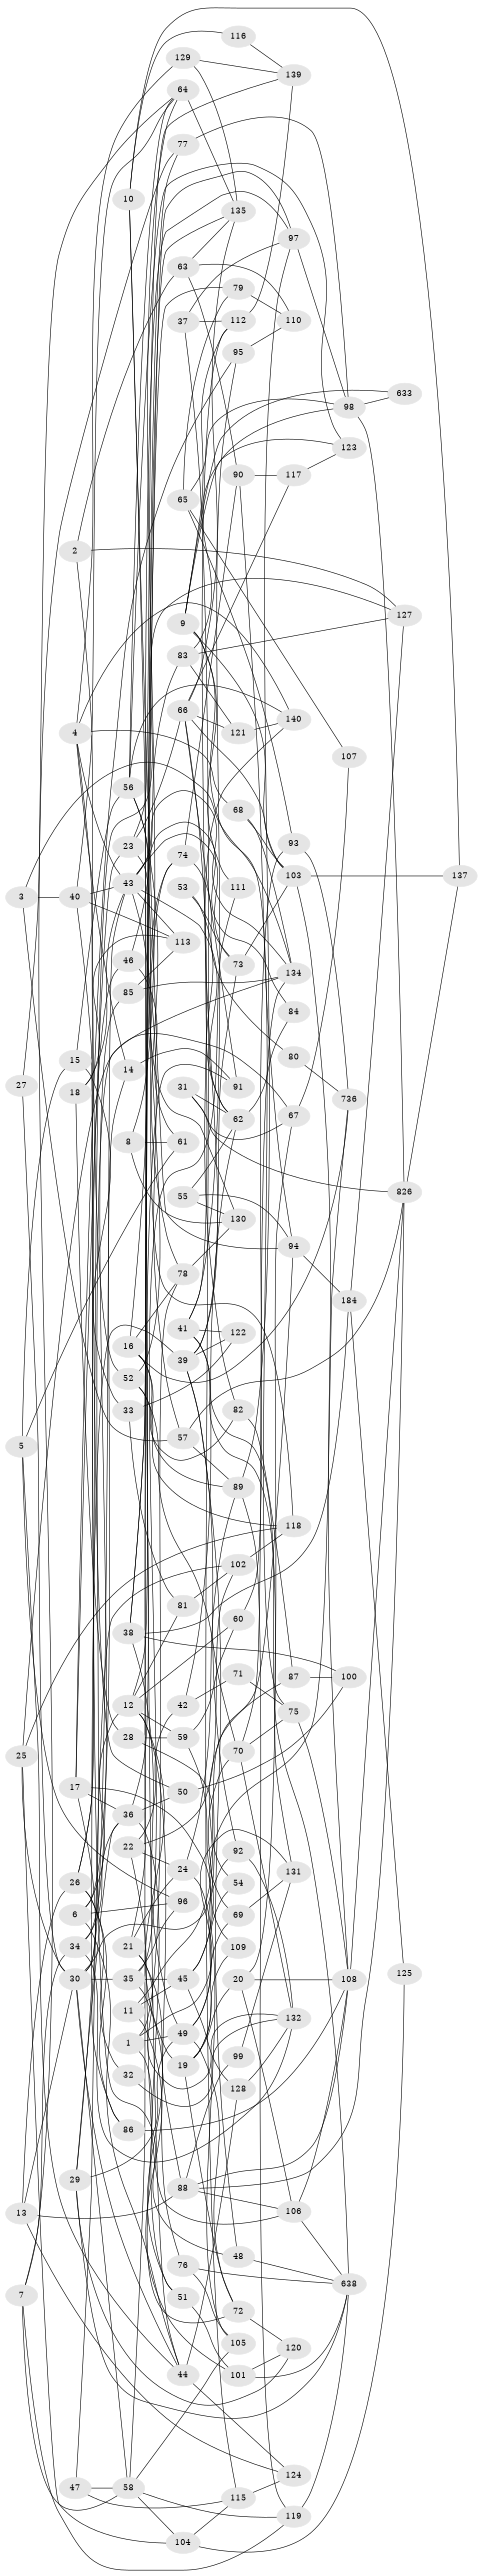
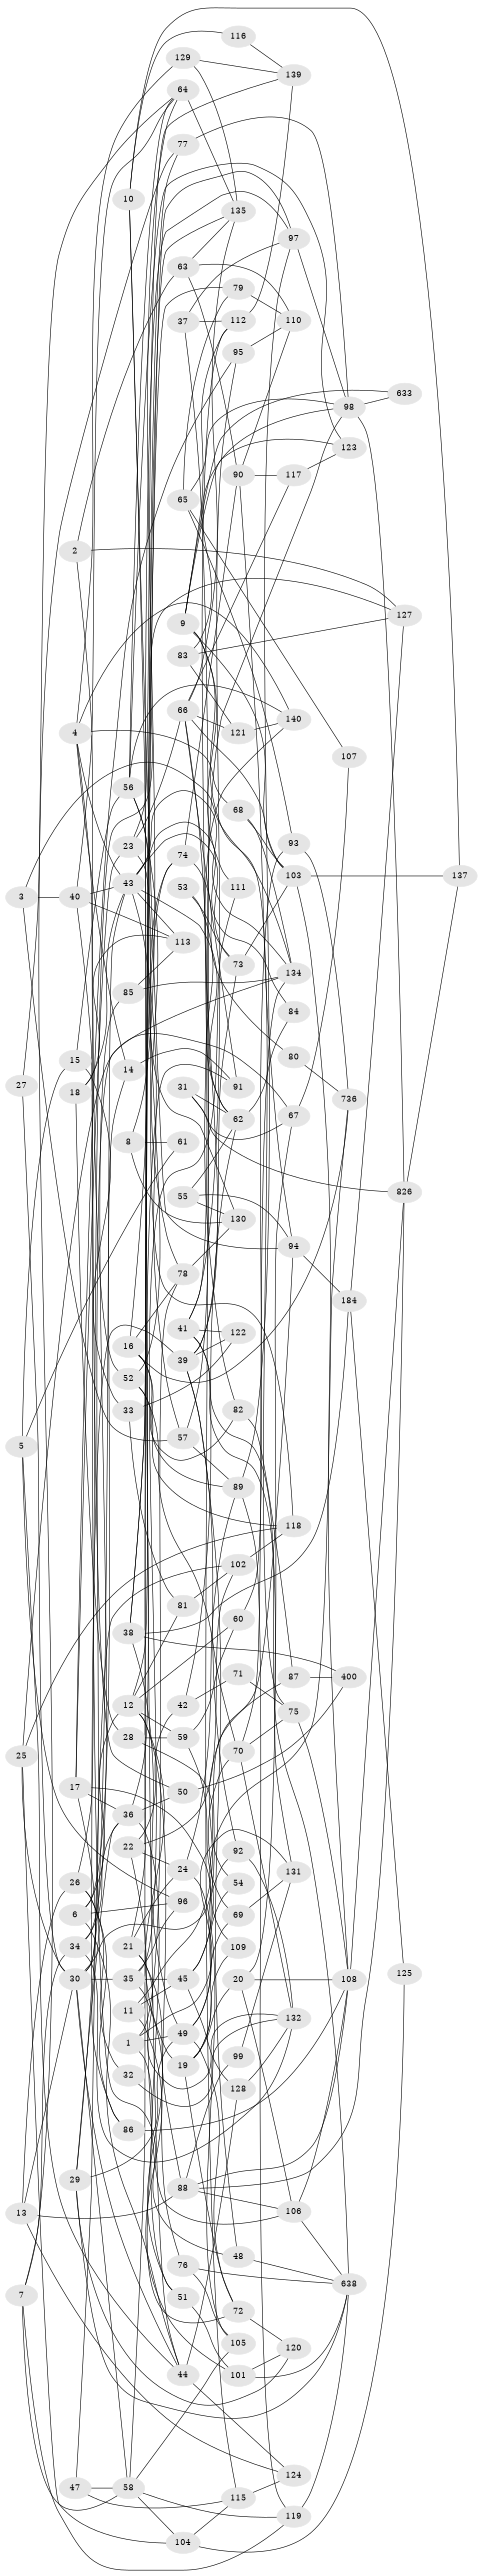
none -> (262, 411)
(129, 961) -> none
(335, 1354) -> (226, 705)
(349, 1677) -> (349, 1677)
